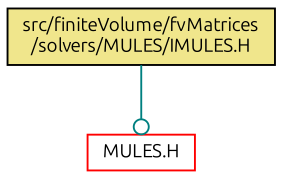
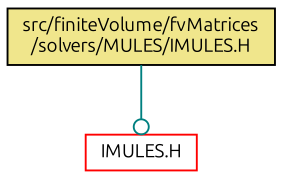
(141, 153) -> (141, 153)
